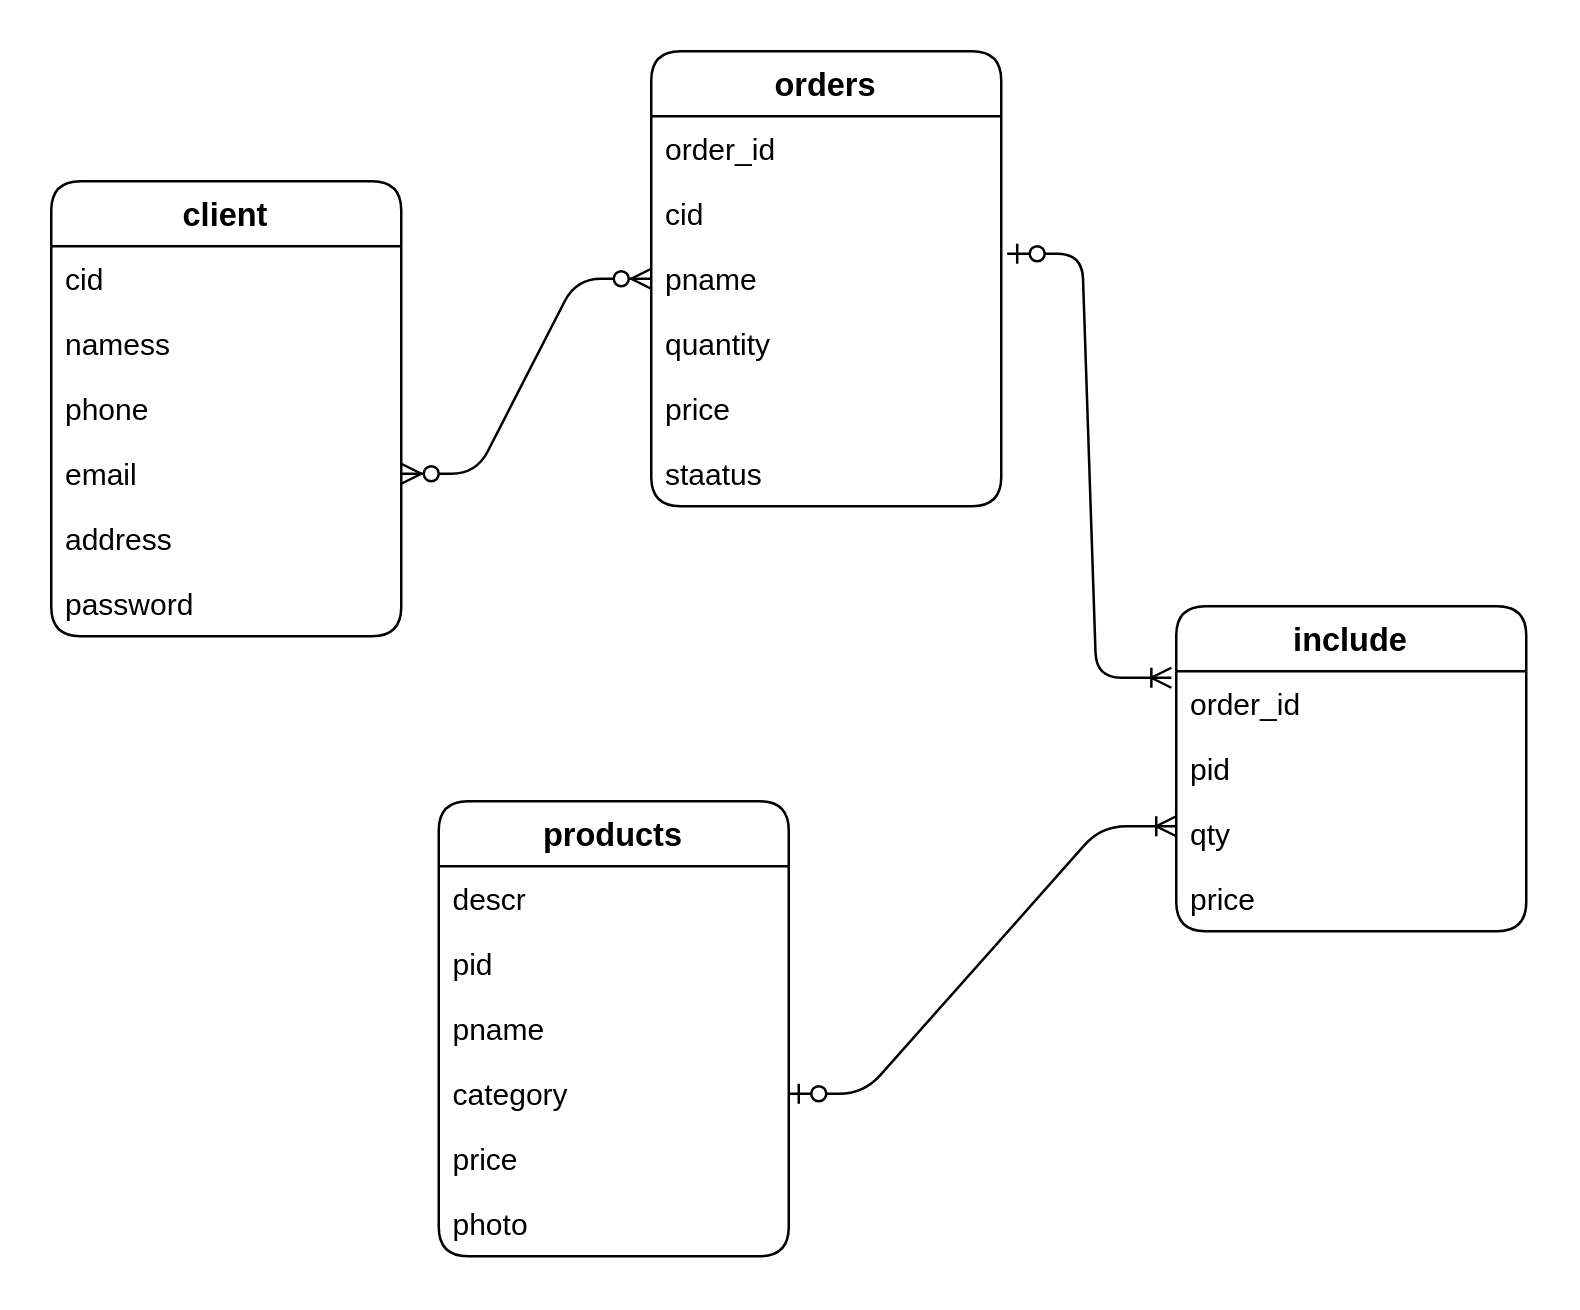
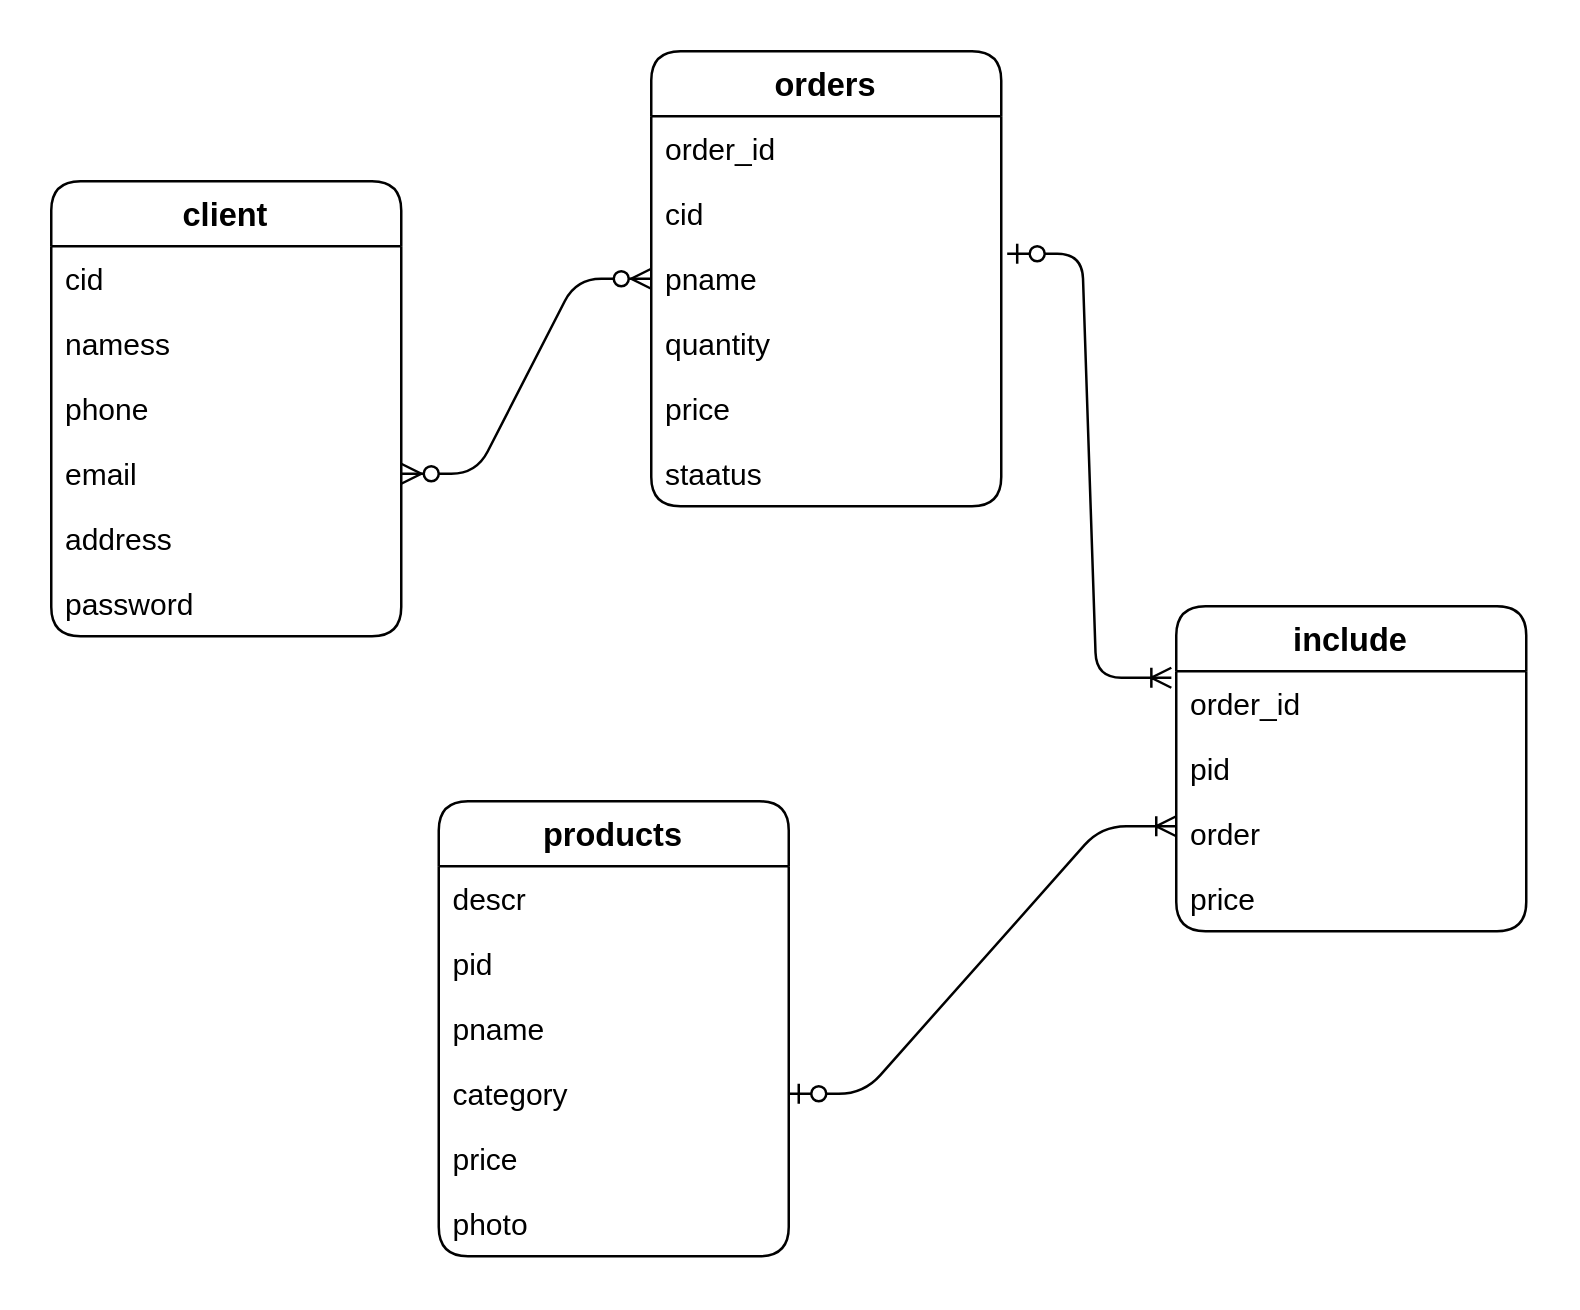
(1215, 835) -> (1232, 835)
